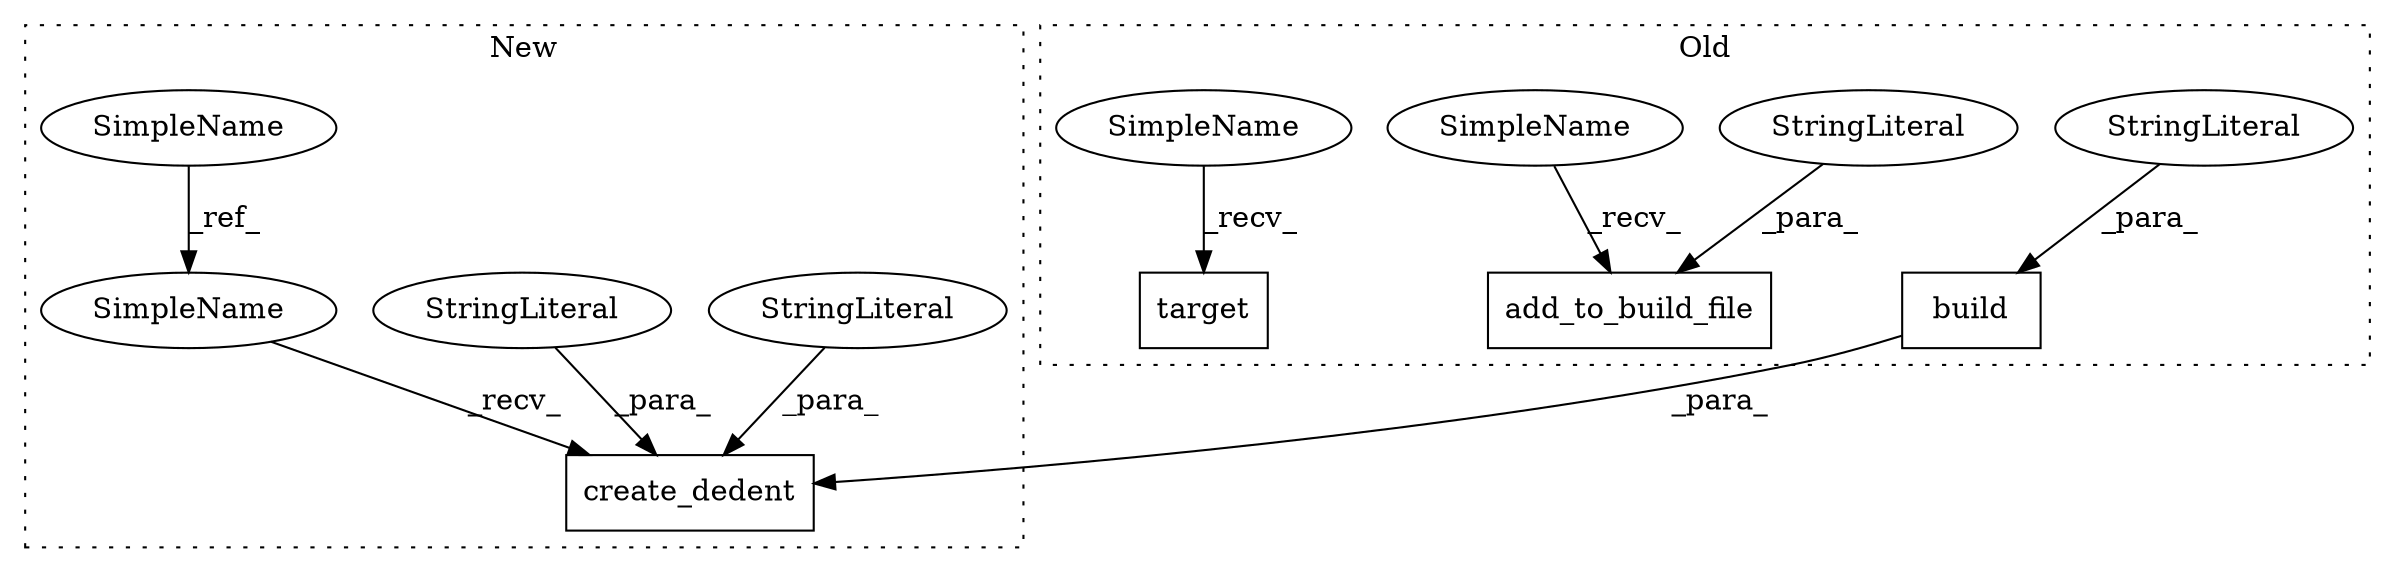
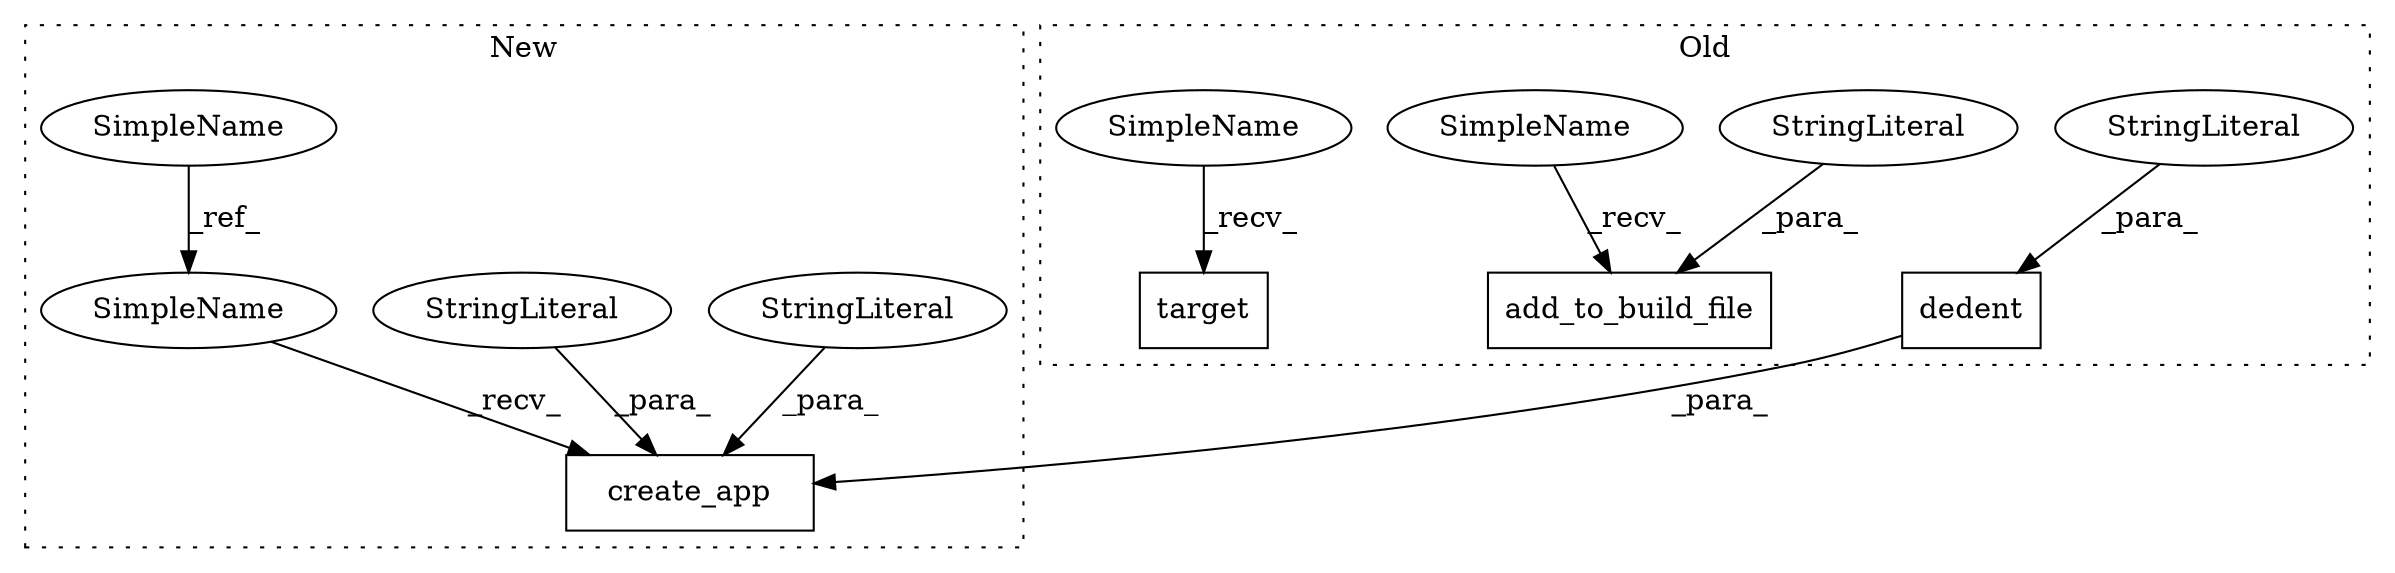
(1971, 310) -> (1971, 310)
(690, 493) -> (690, 493)
